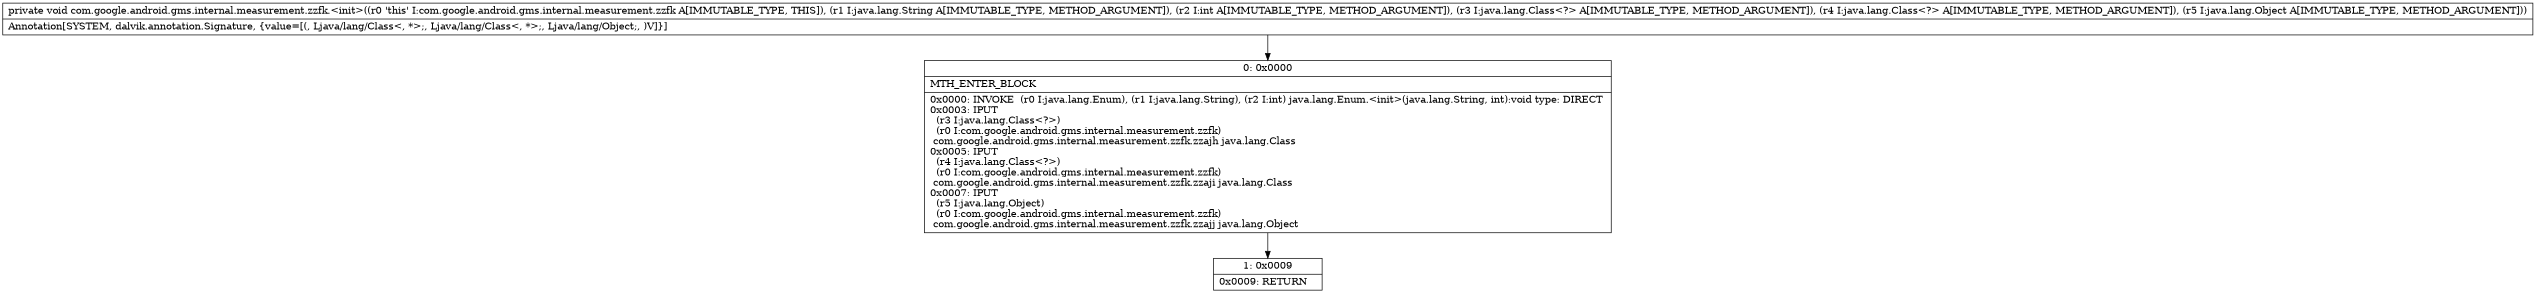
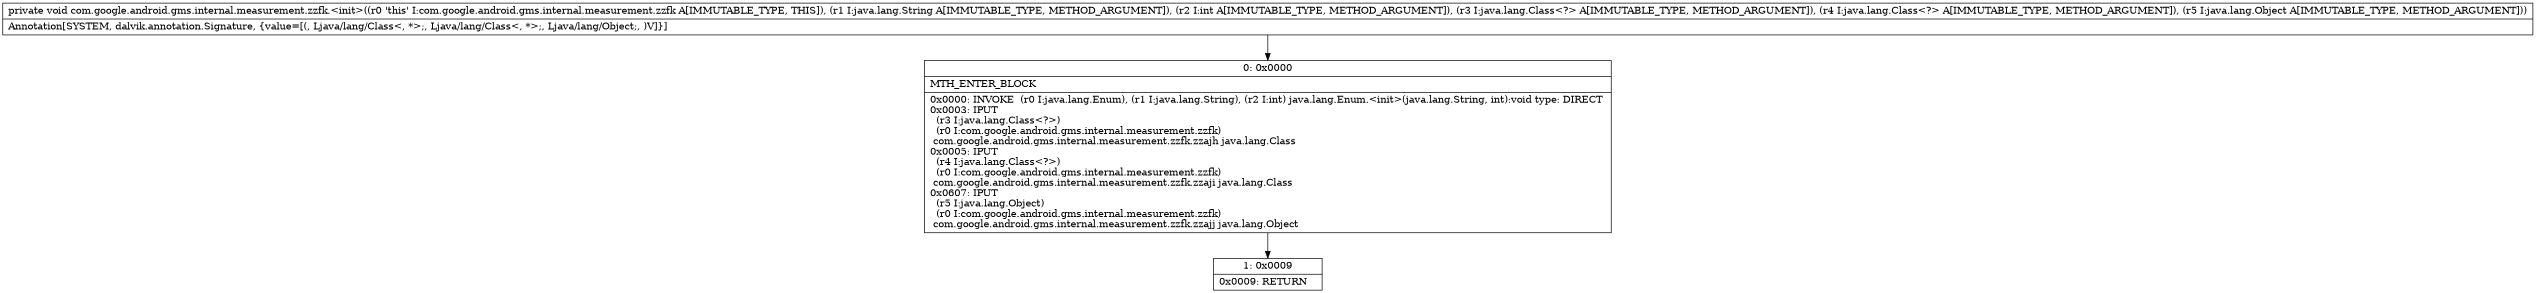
(967, 193) -> (967, 193)
